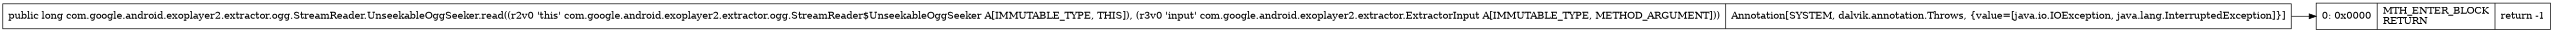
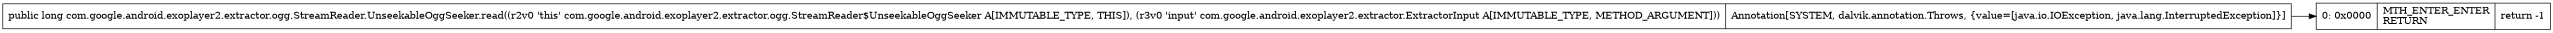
(2436, 11) -> (2436, 11)
